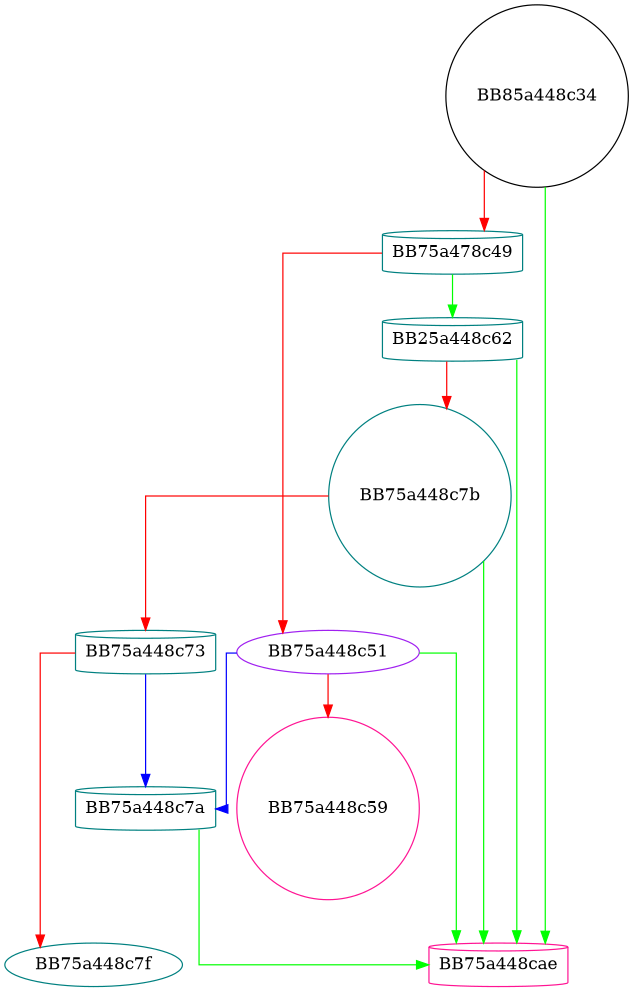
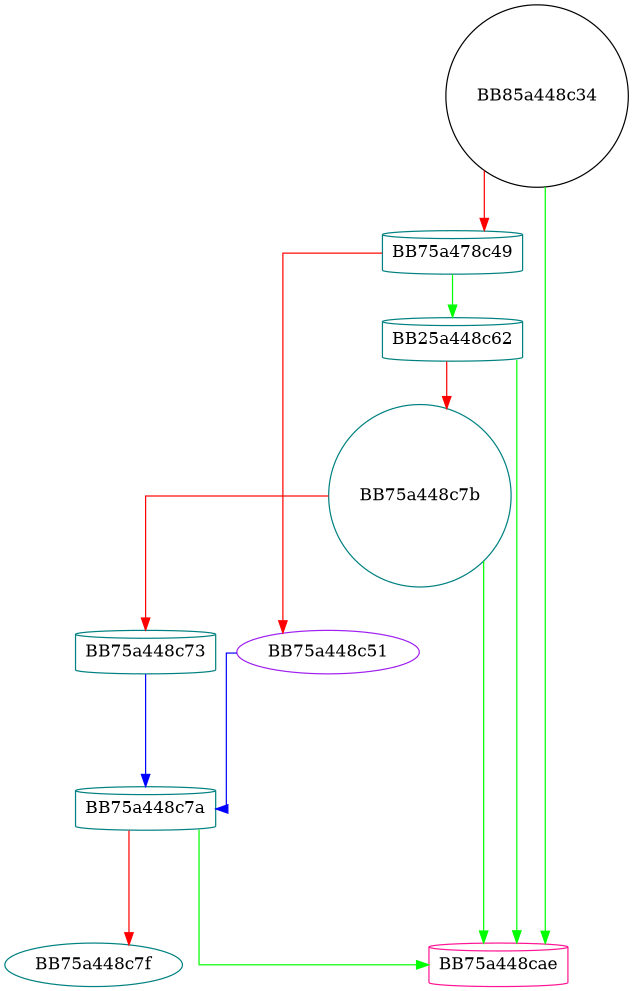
(456, 773) -> none
(40, 777) -> (129, 882)
(328, 808) -> none
